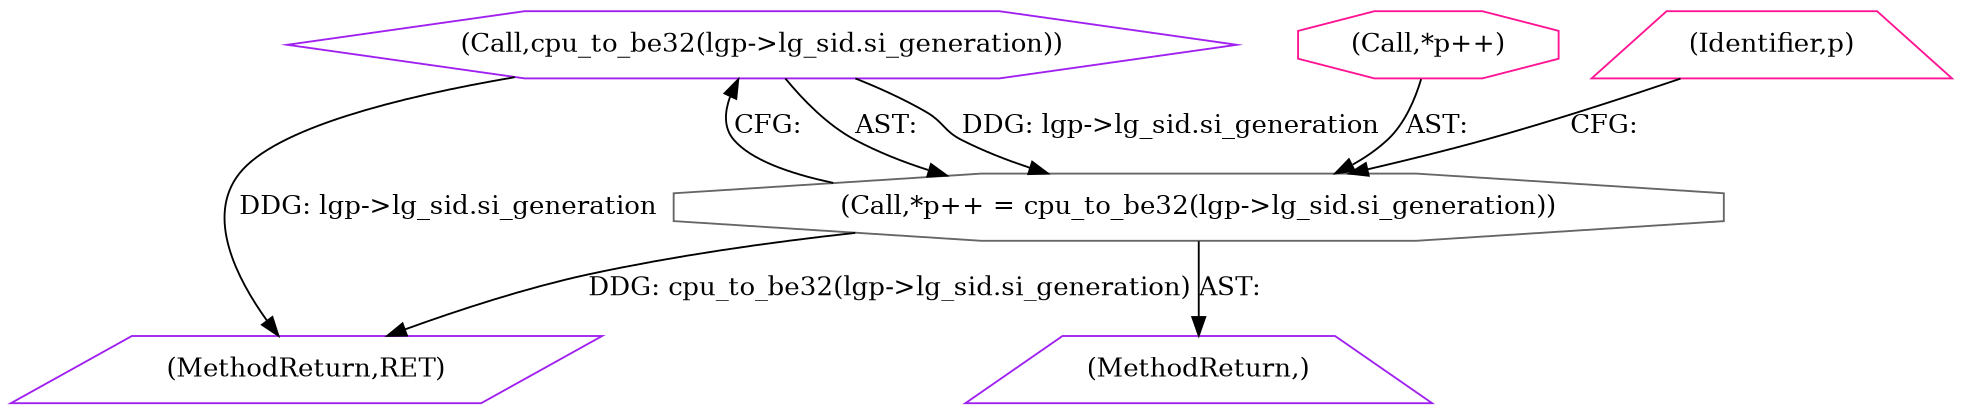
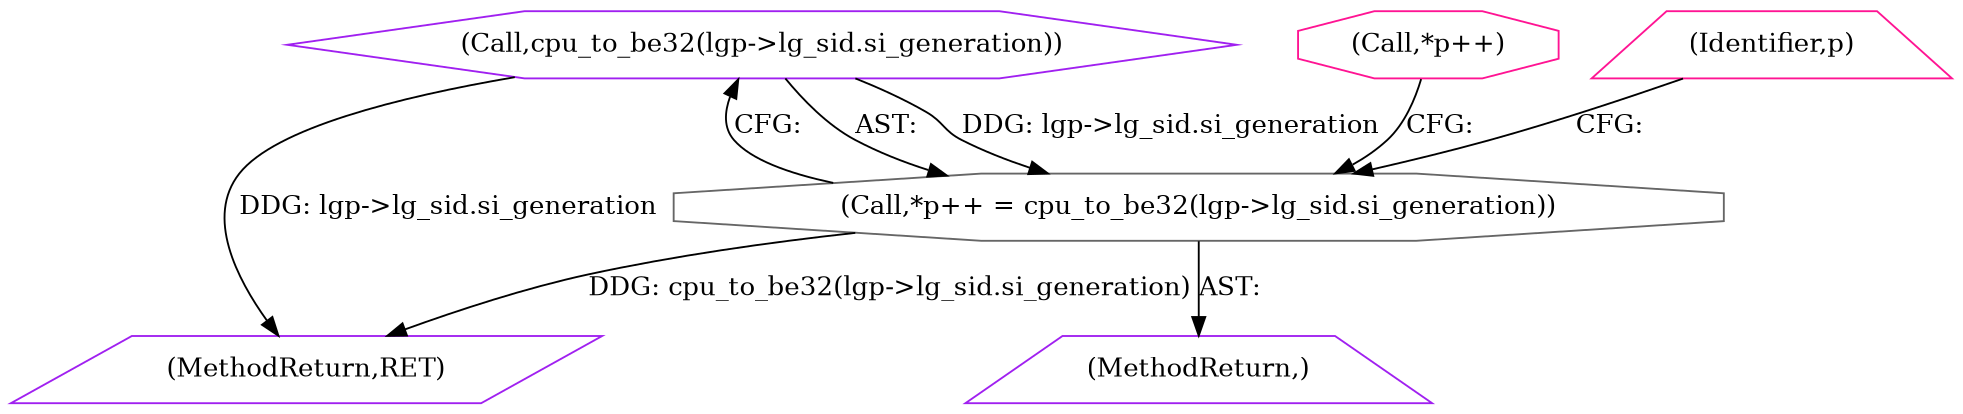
(1441, 126) -> (1444, 126)
